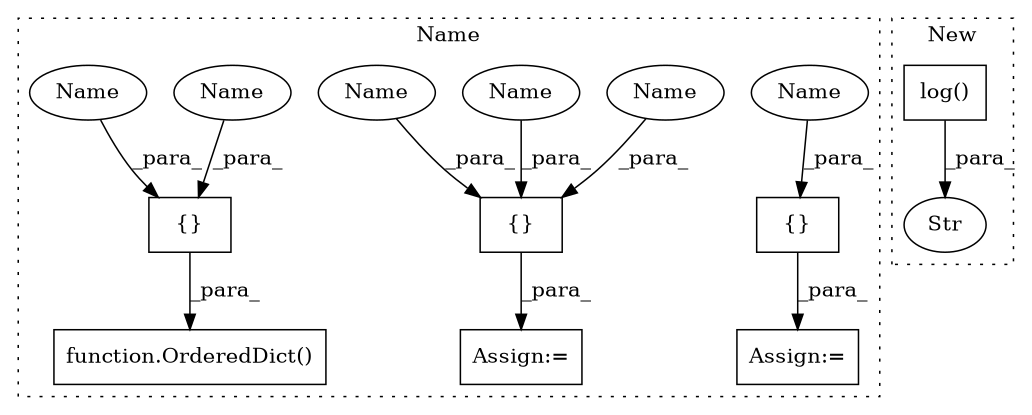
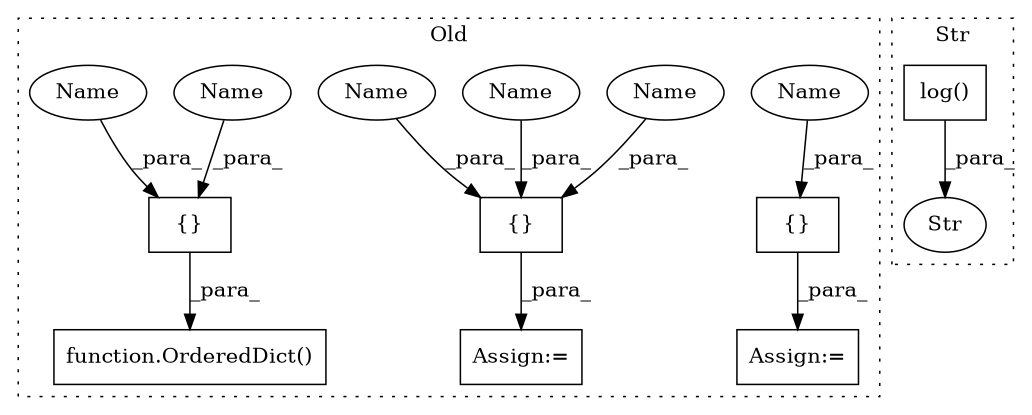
(449, 36) -> (449, 36)
(953, 36) -> (953, 36)
